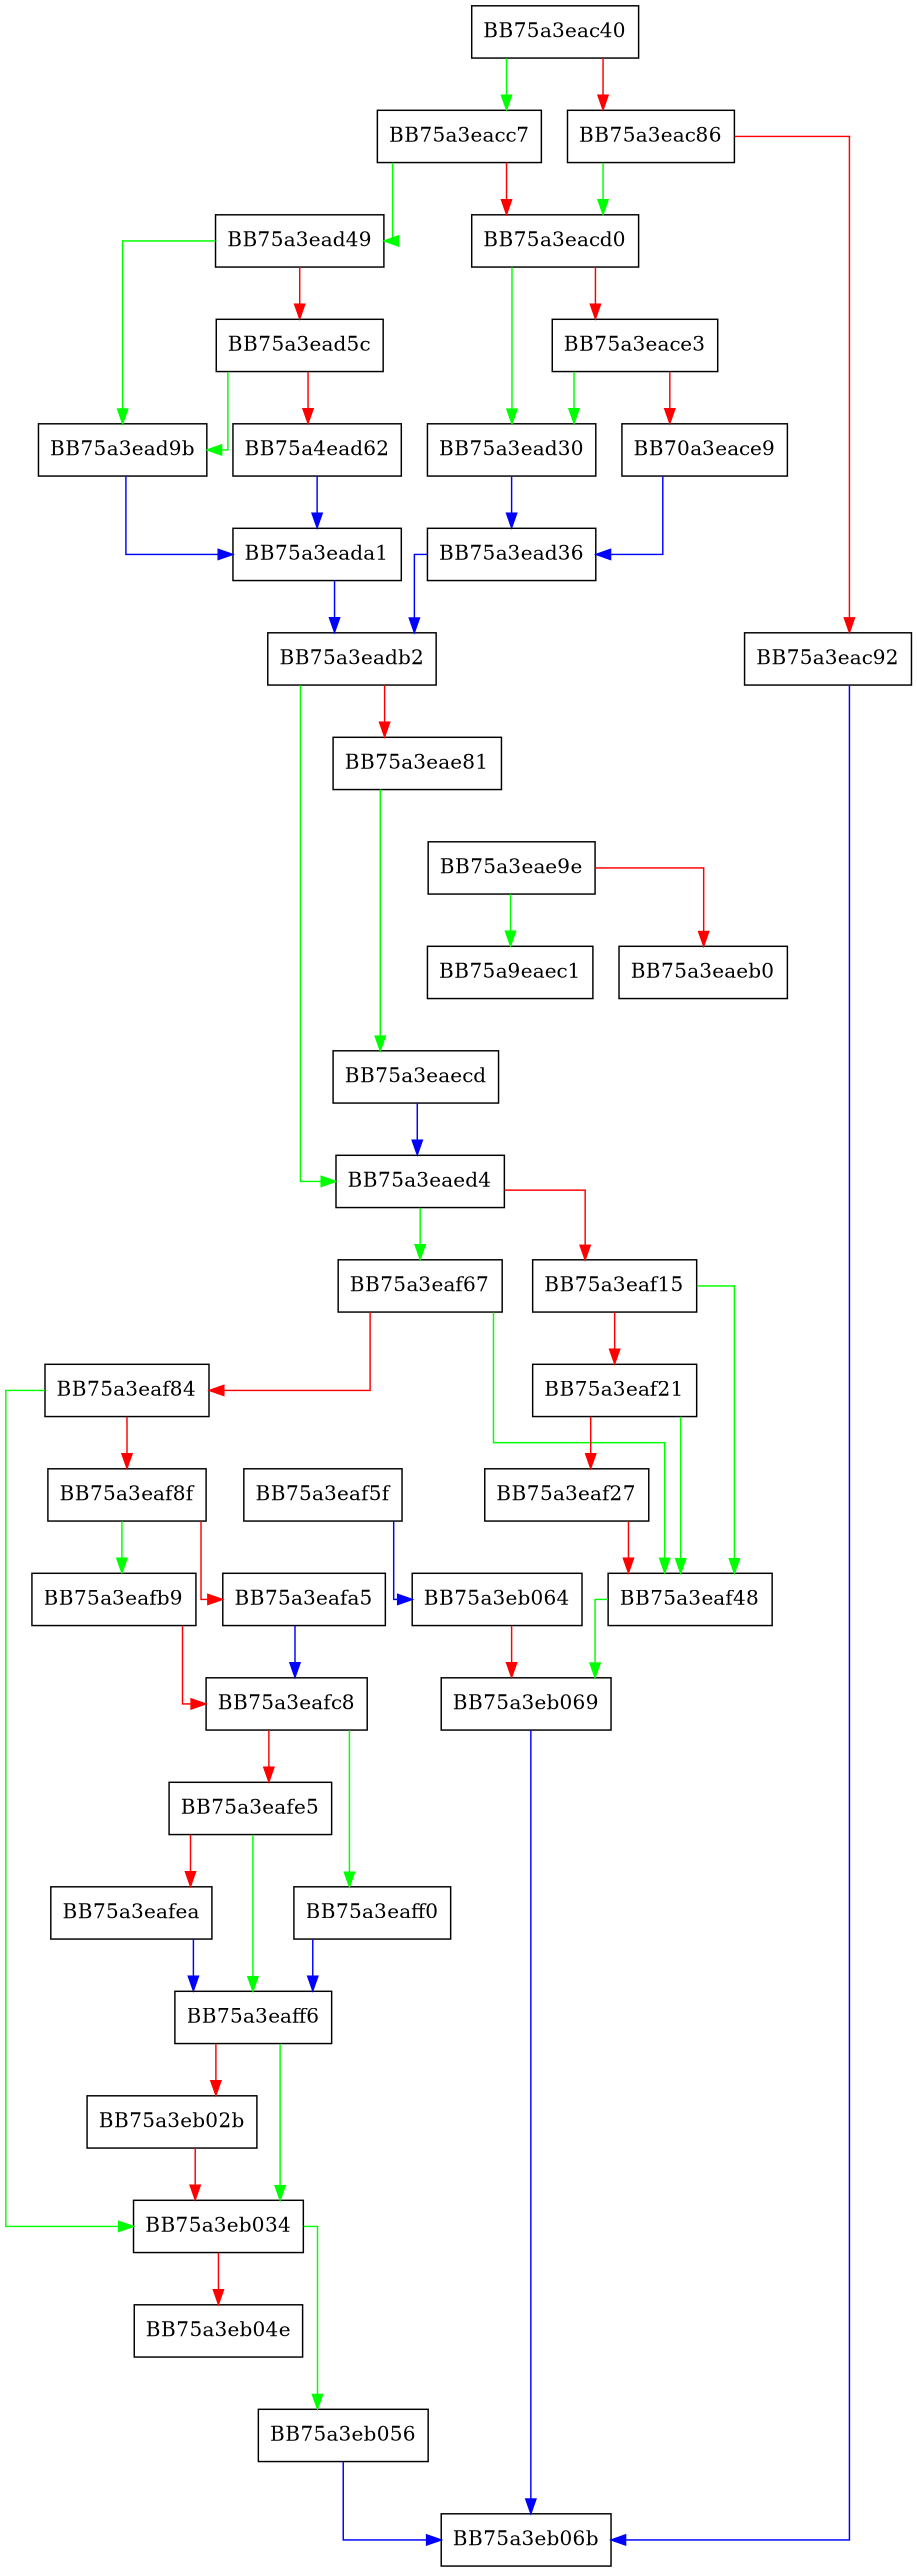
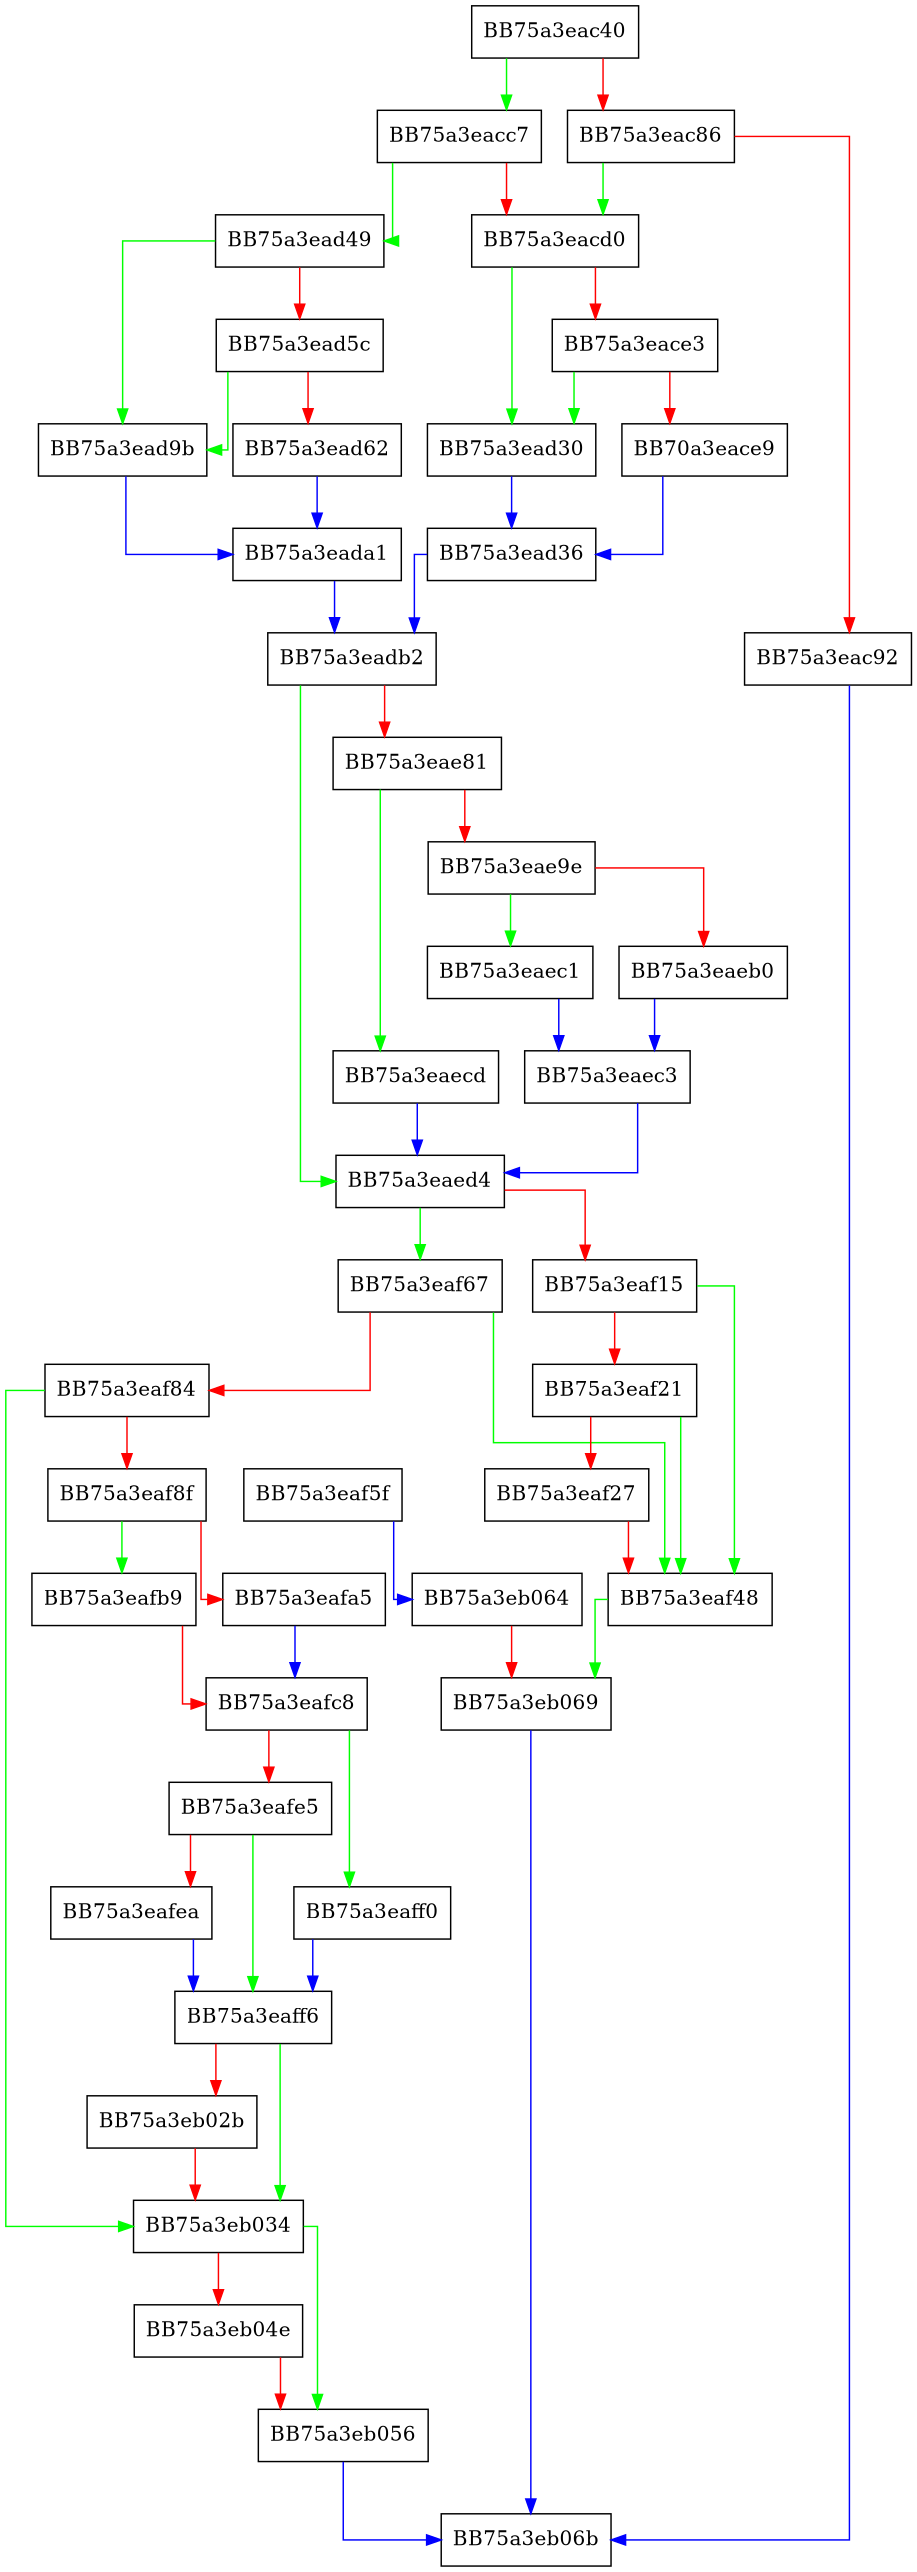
(317, 450) -> (317, 450)
none -> (465, 808)
(510, 972) -> (510, 972)
none -> (607, 1077)
none -> (280, 2376)
